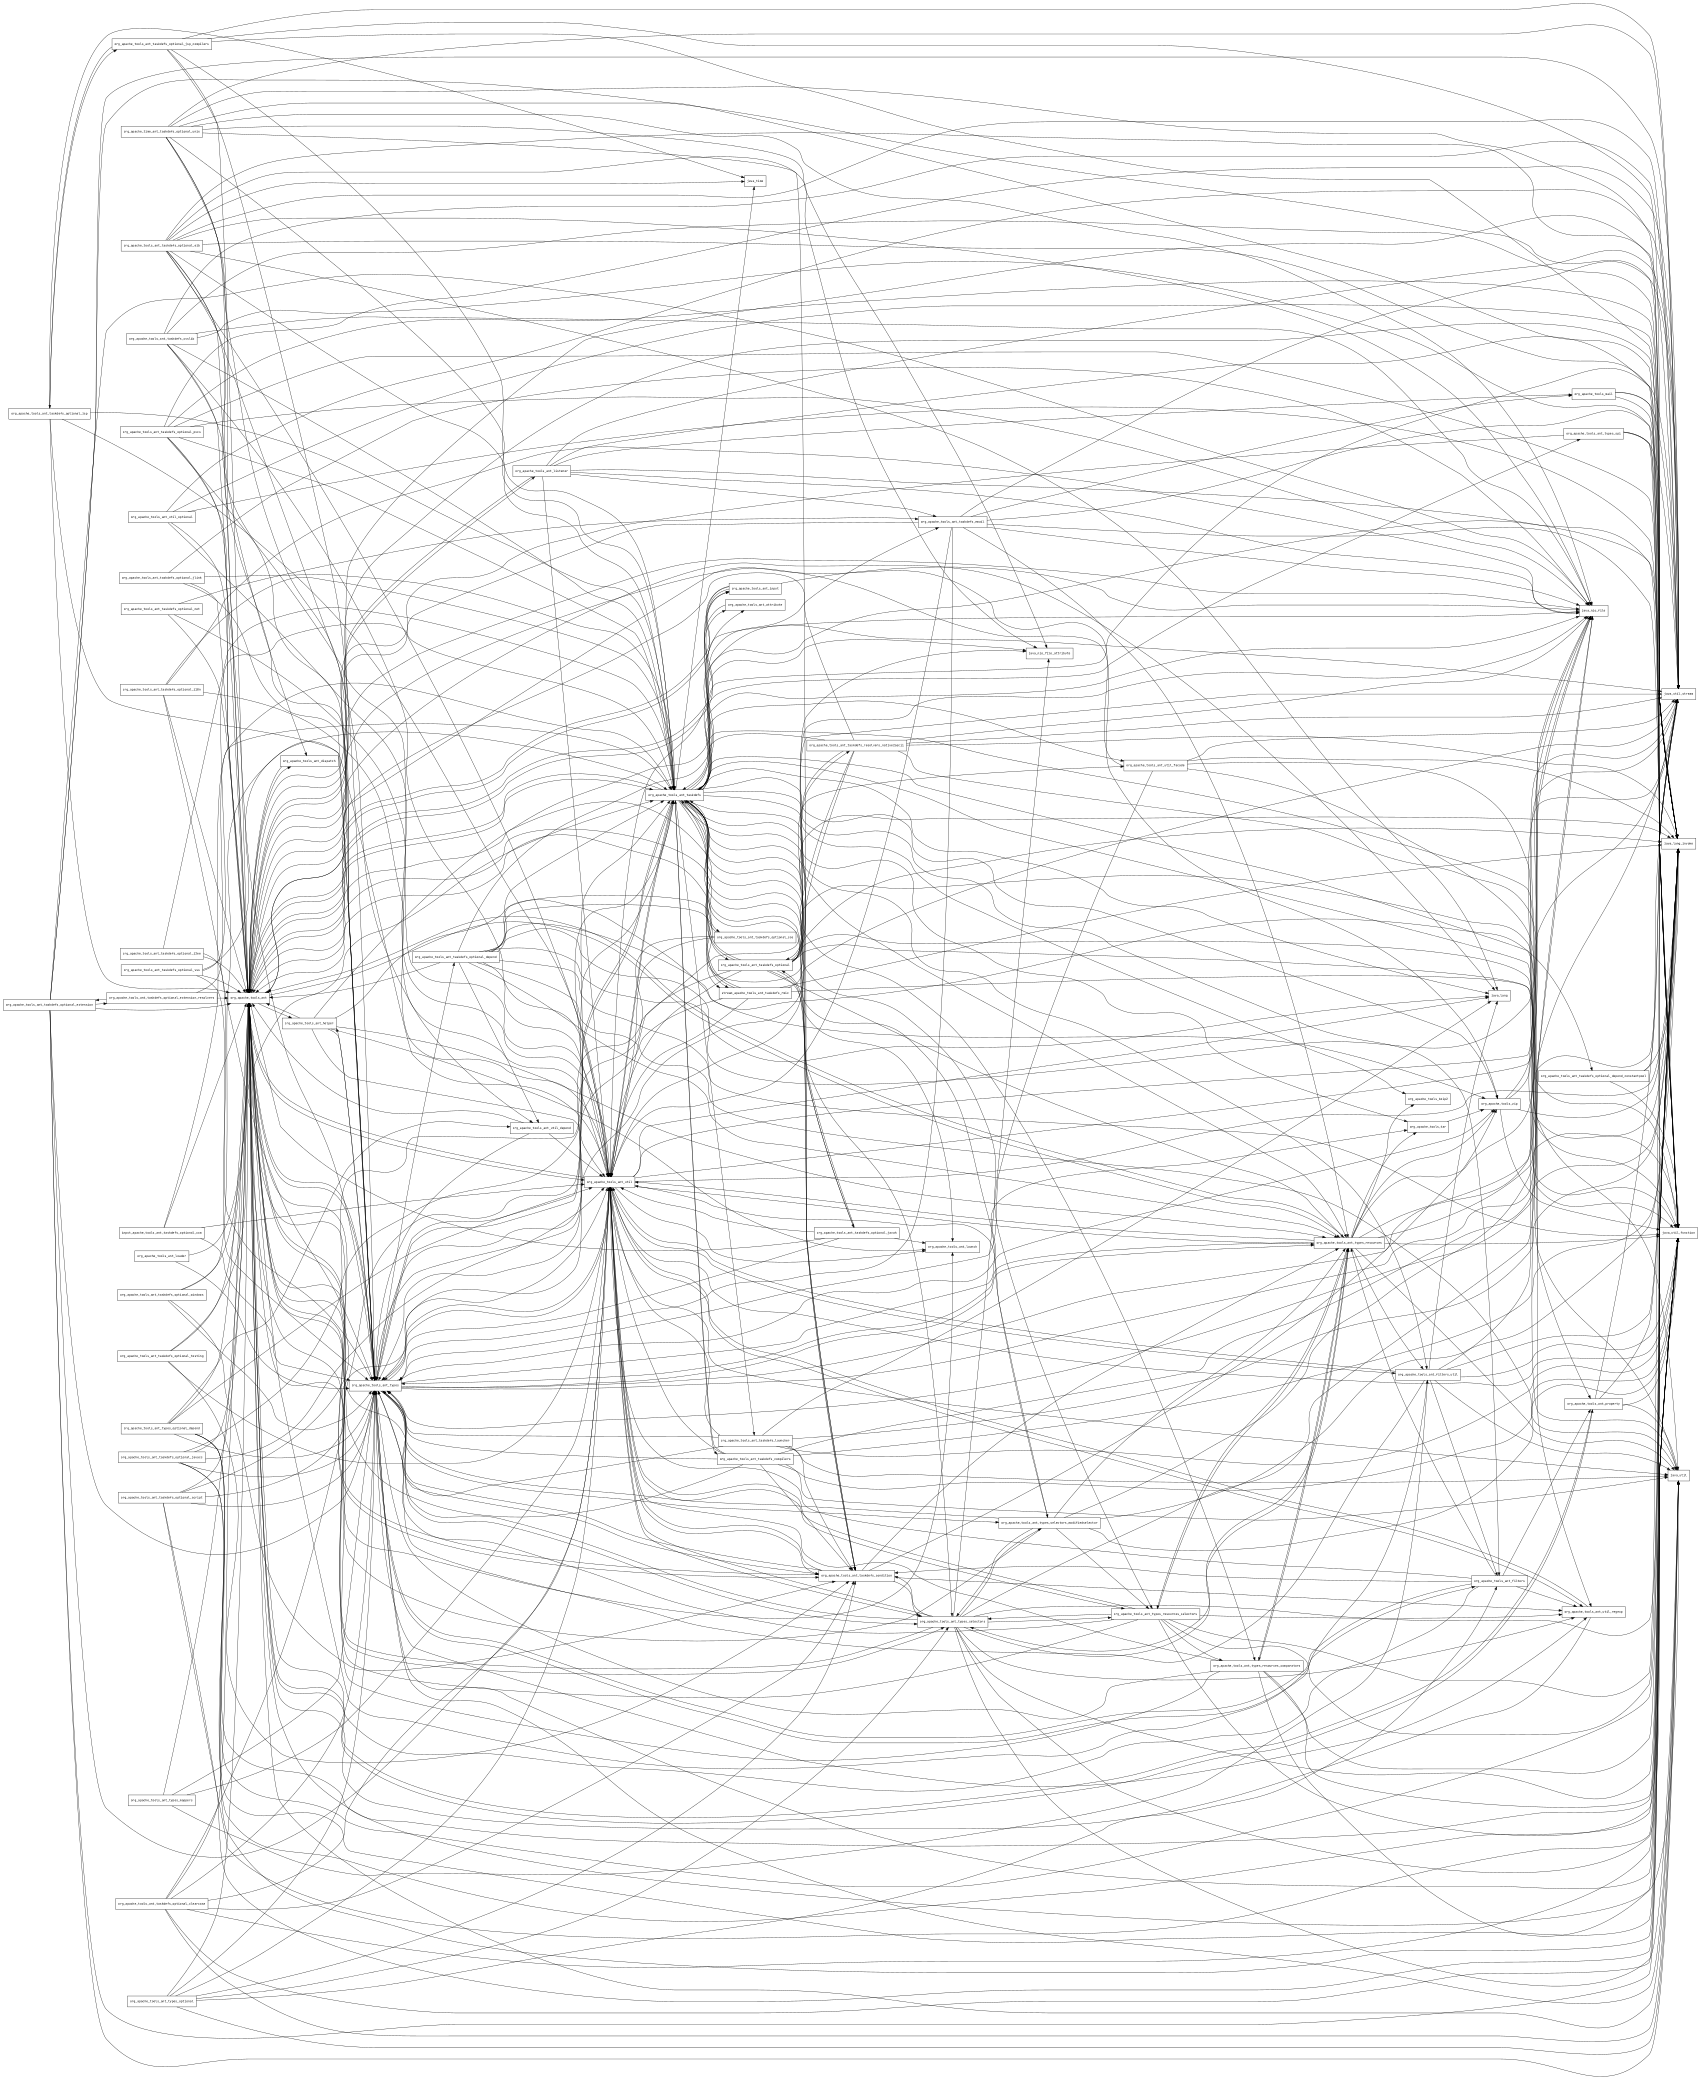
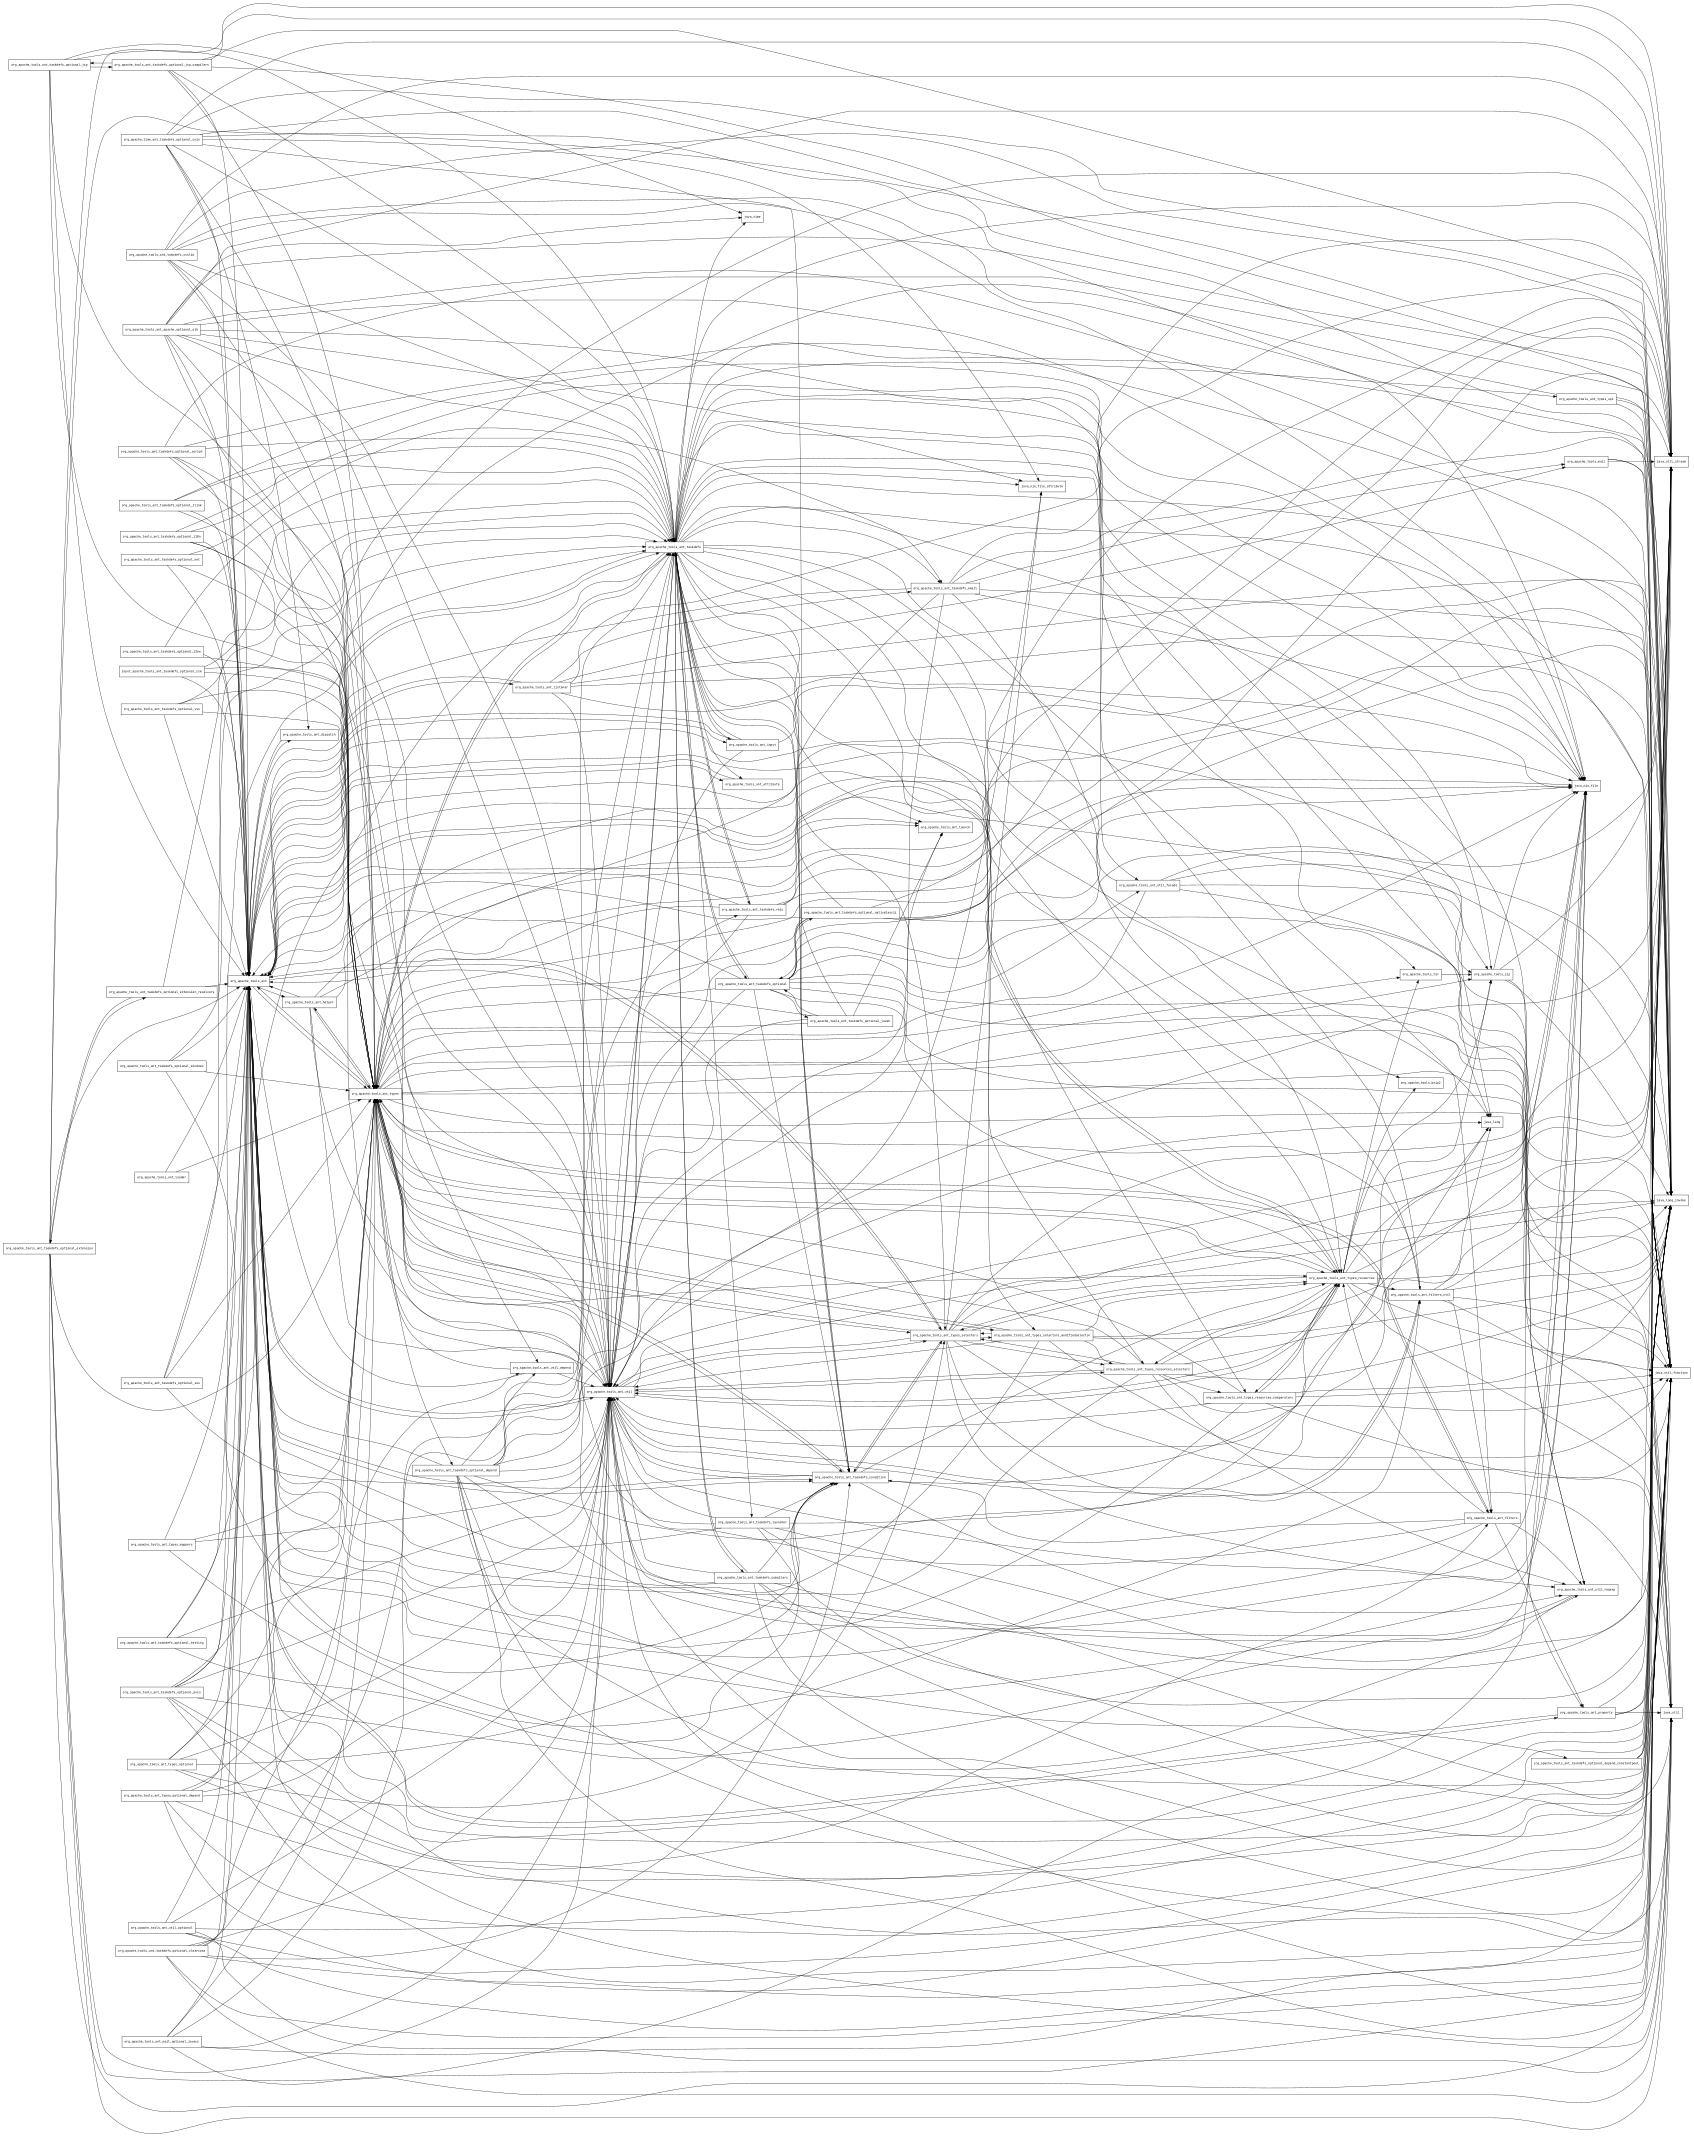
(162, 246) -> (162, 330)
(857, 746) -> (850, 913)
(708, 862) -> (223, 750)
(755, 993) -> (753, 910)
(162, 1457) -> (162, 2042)
(1192, 2047) -> (1064, 2060)
